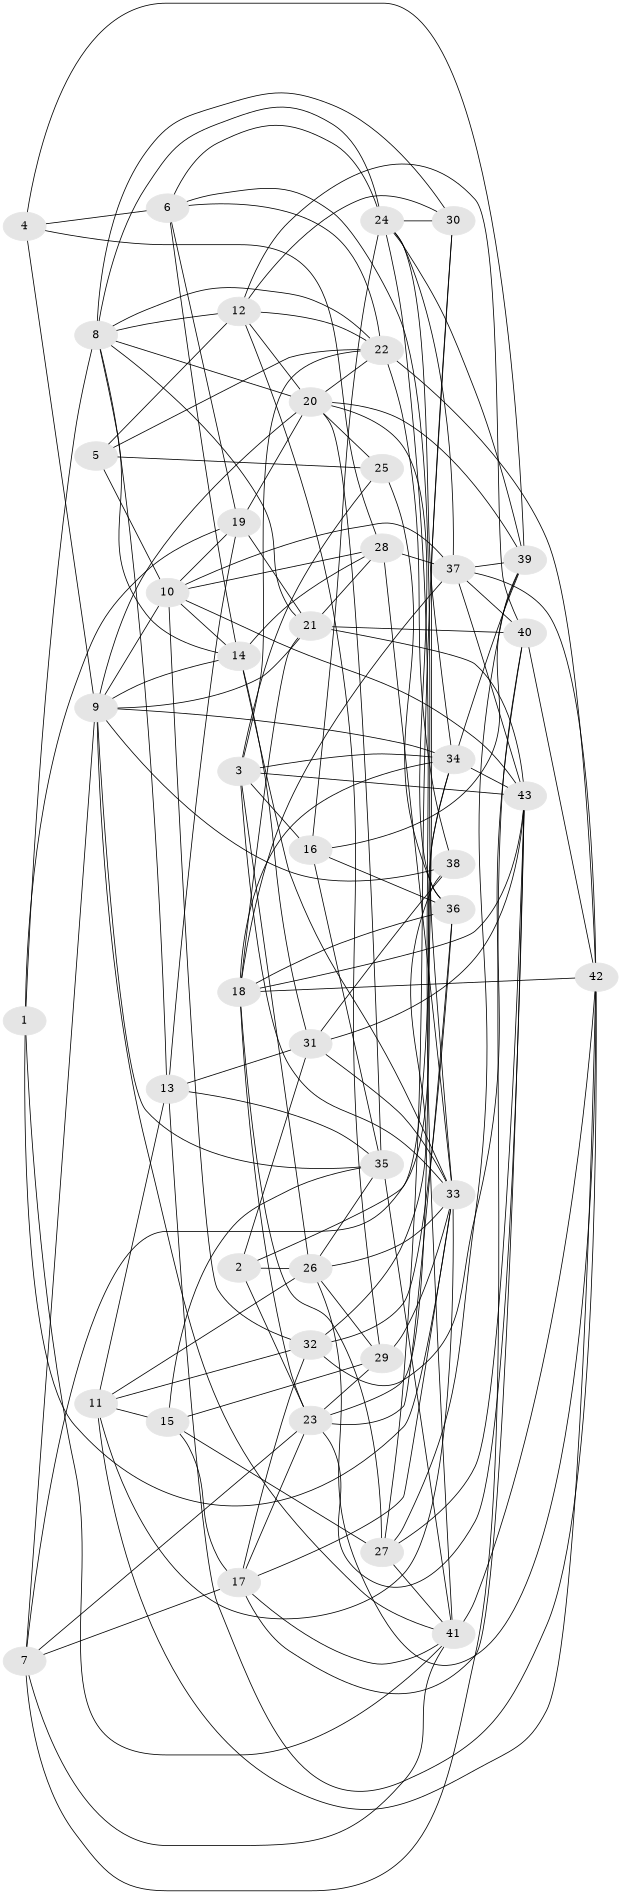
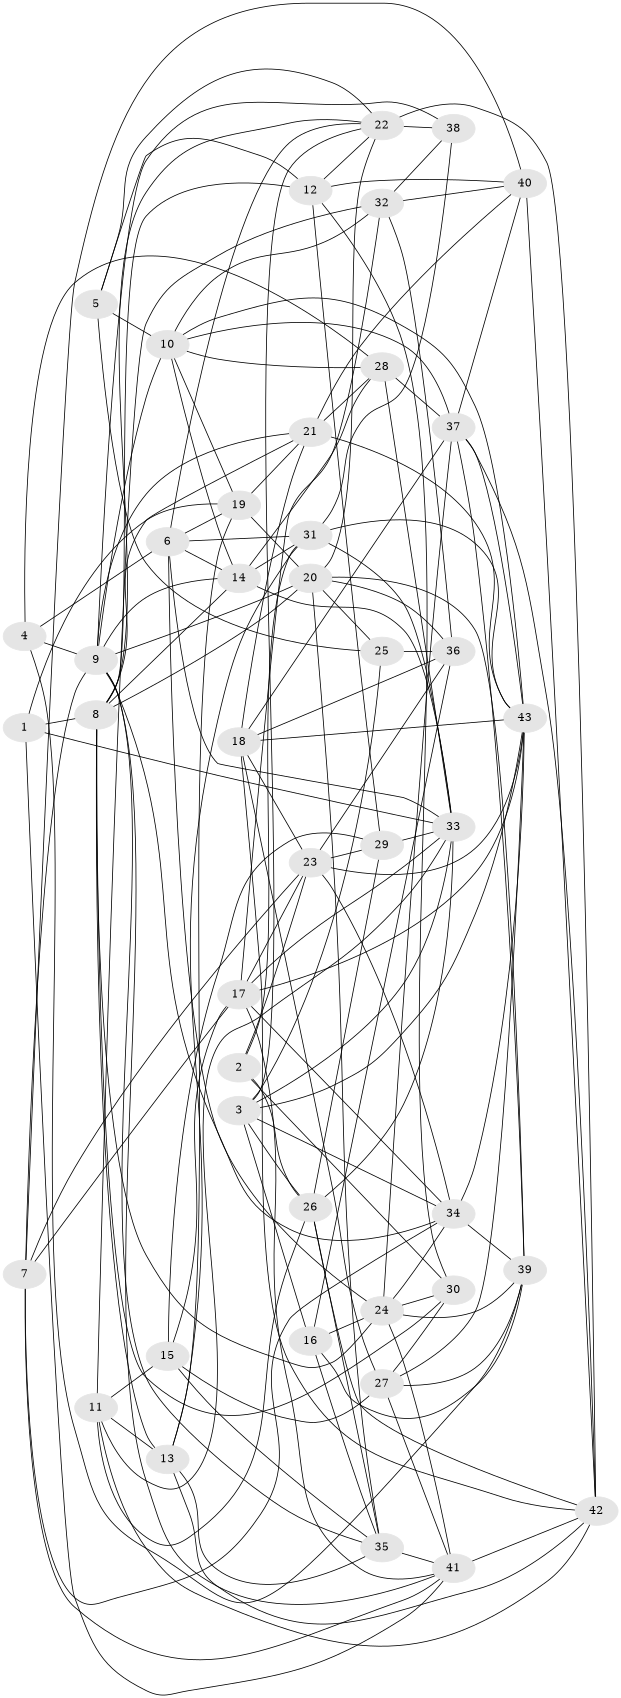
(275, 357) -> none
none -> (239, 539)
(295, 823) -> (351, 1109)
